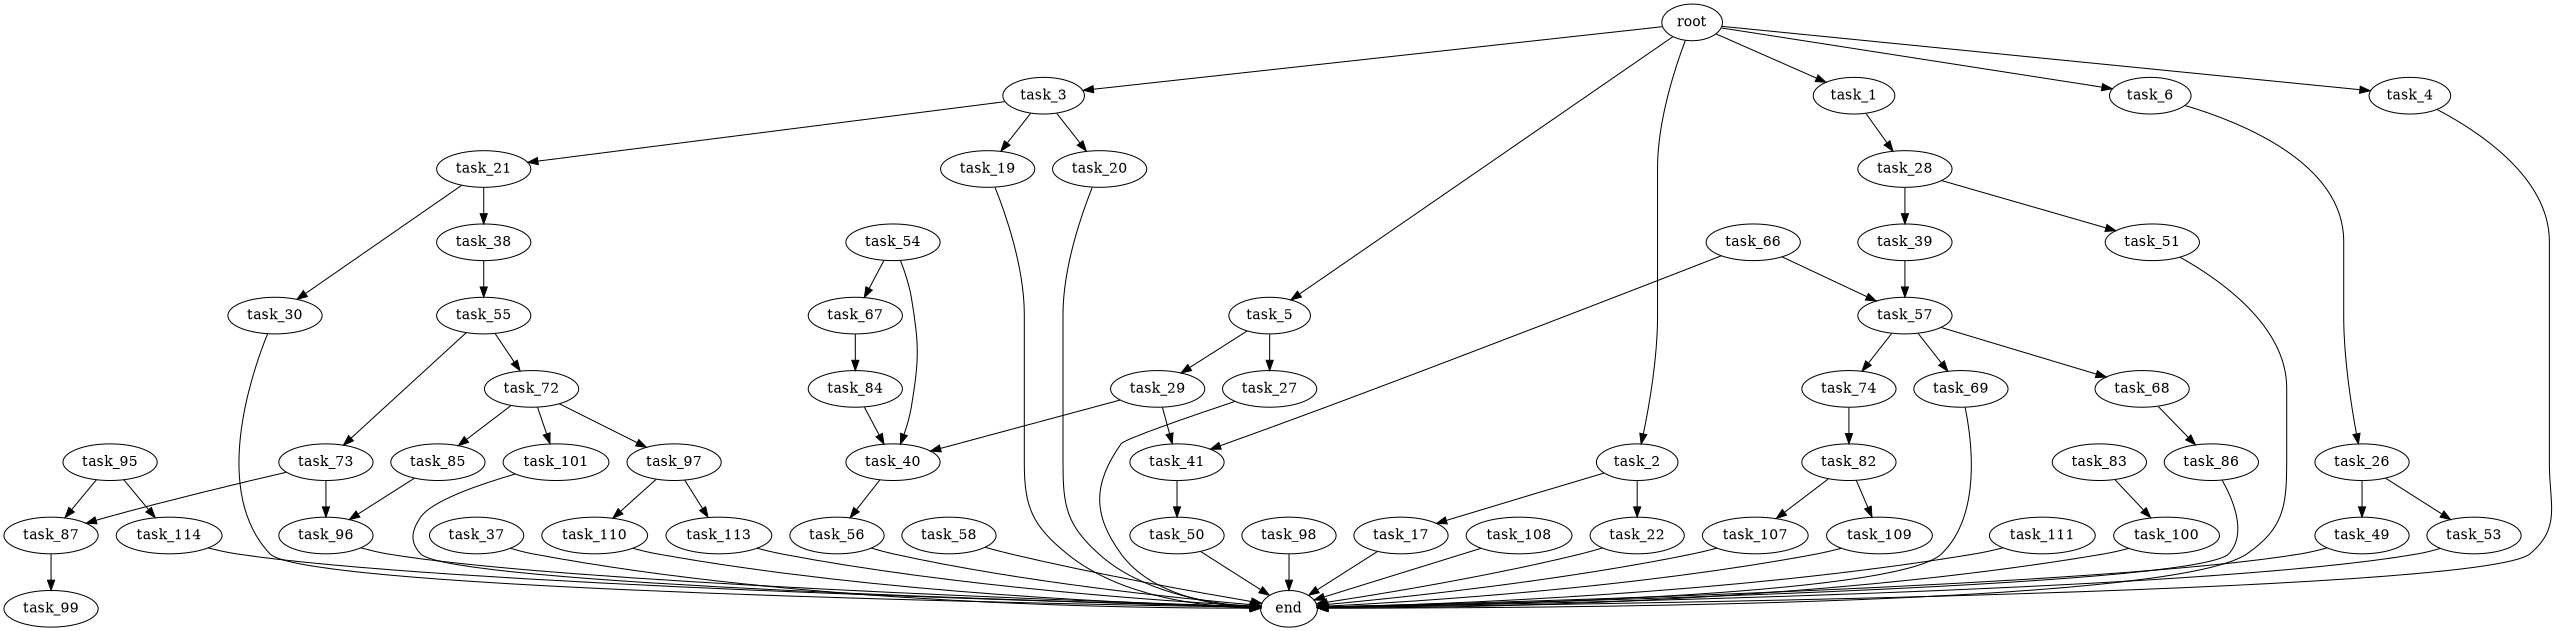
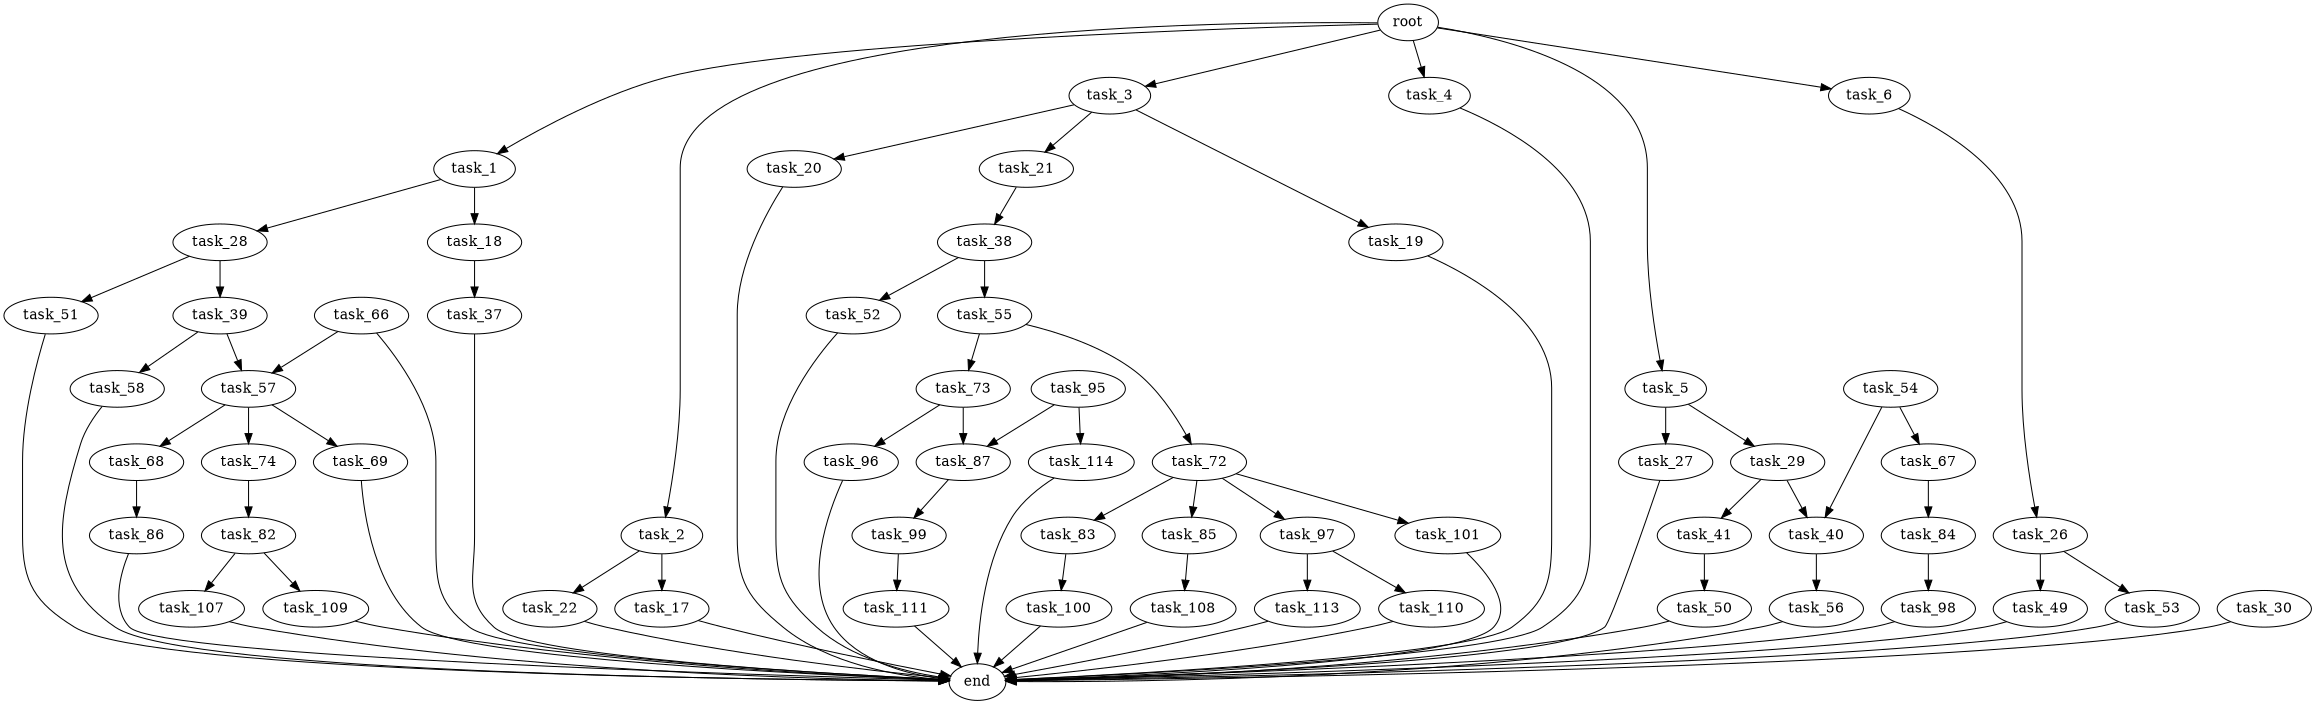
(384, 239) -> none
none -> (475, 242)
none -> (853, 316)
none -> (173, 349)
(1471, 352) -> (485, 633)
(872, 421) -> (1928, 567)
(386, 496) -> (1187, 567)
none -> (1138, 496)
none -> (898, 567)
